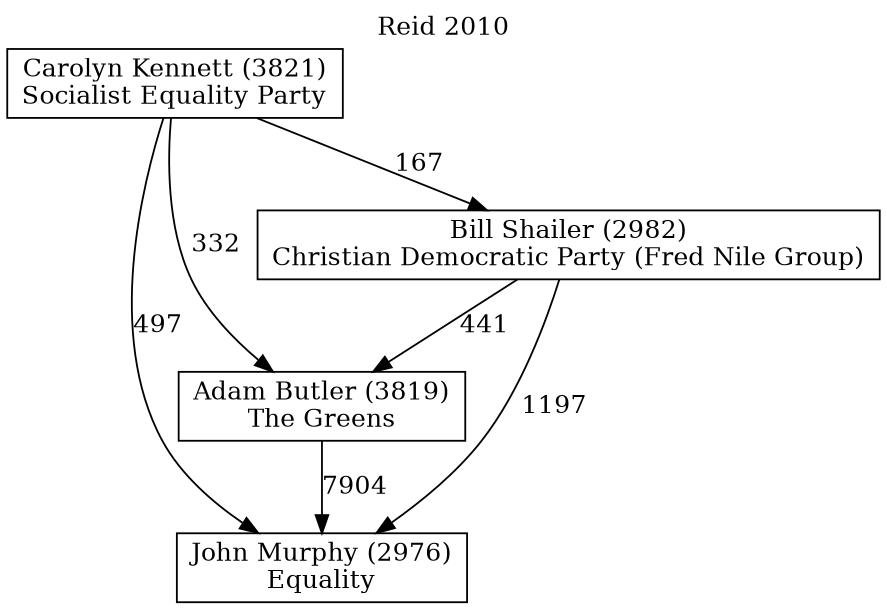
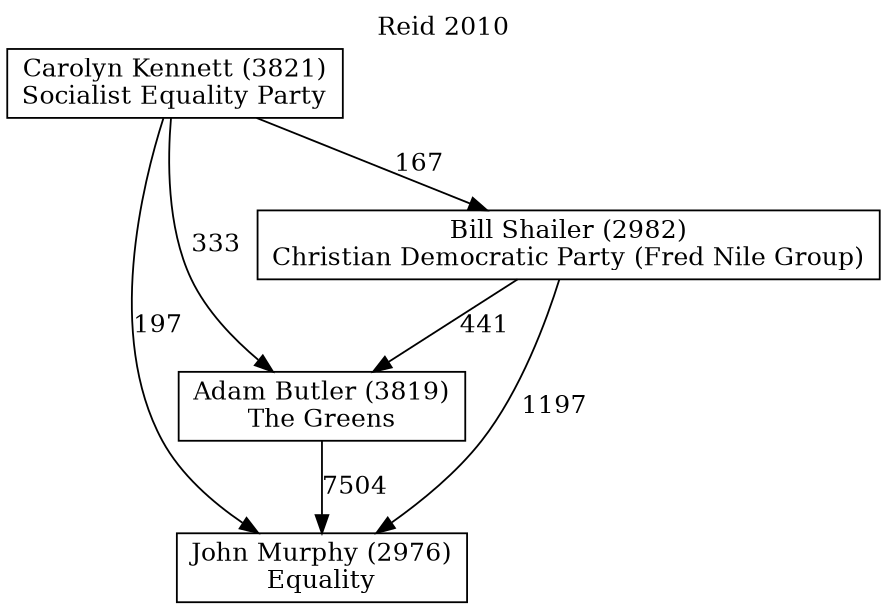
(217, 245) -> (217, 245)
(159, 326) -> (159, 326)
(356, 487) -> (356, 487)
